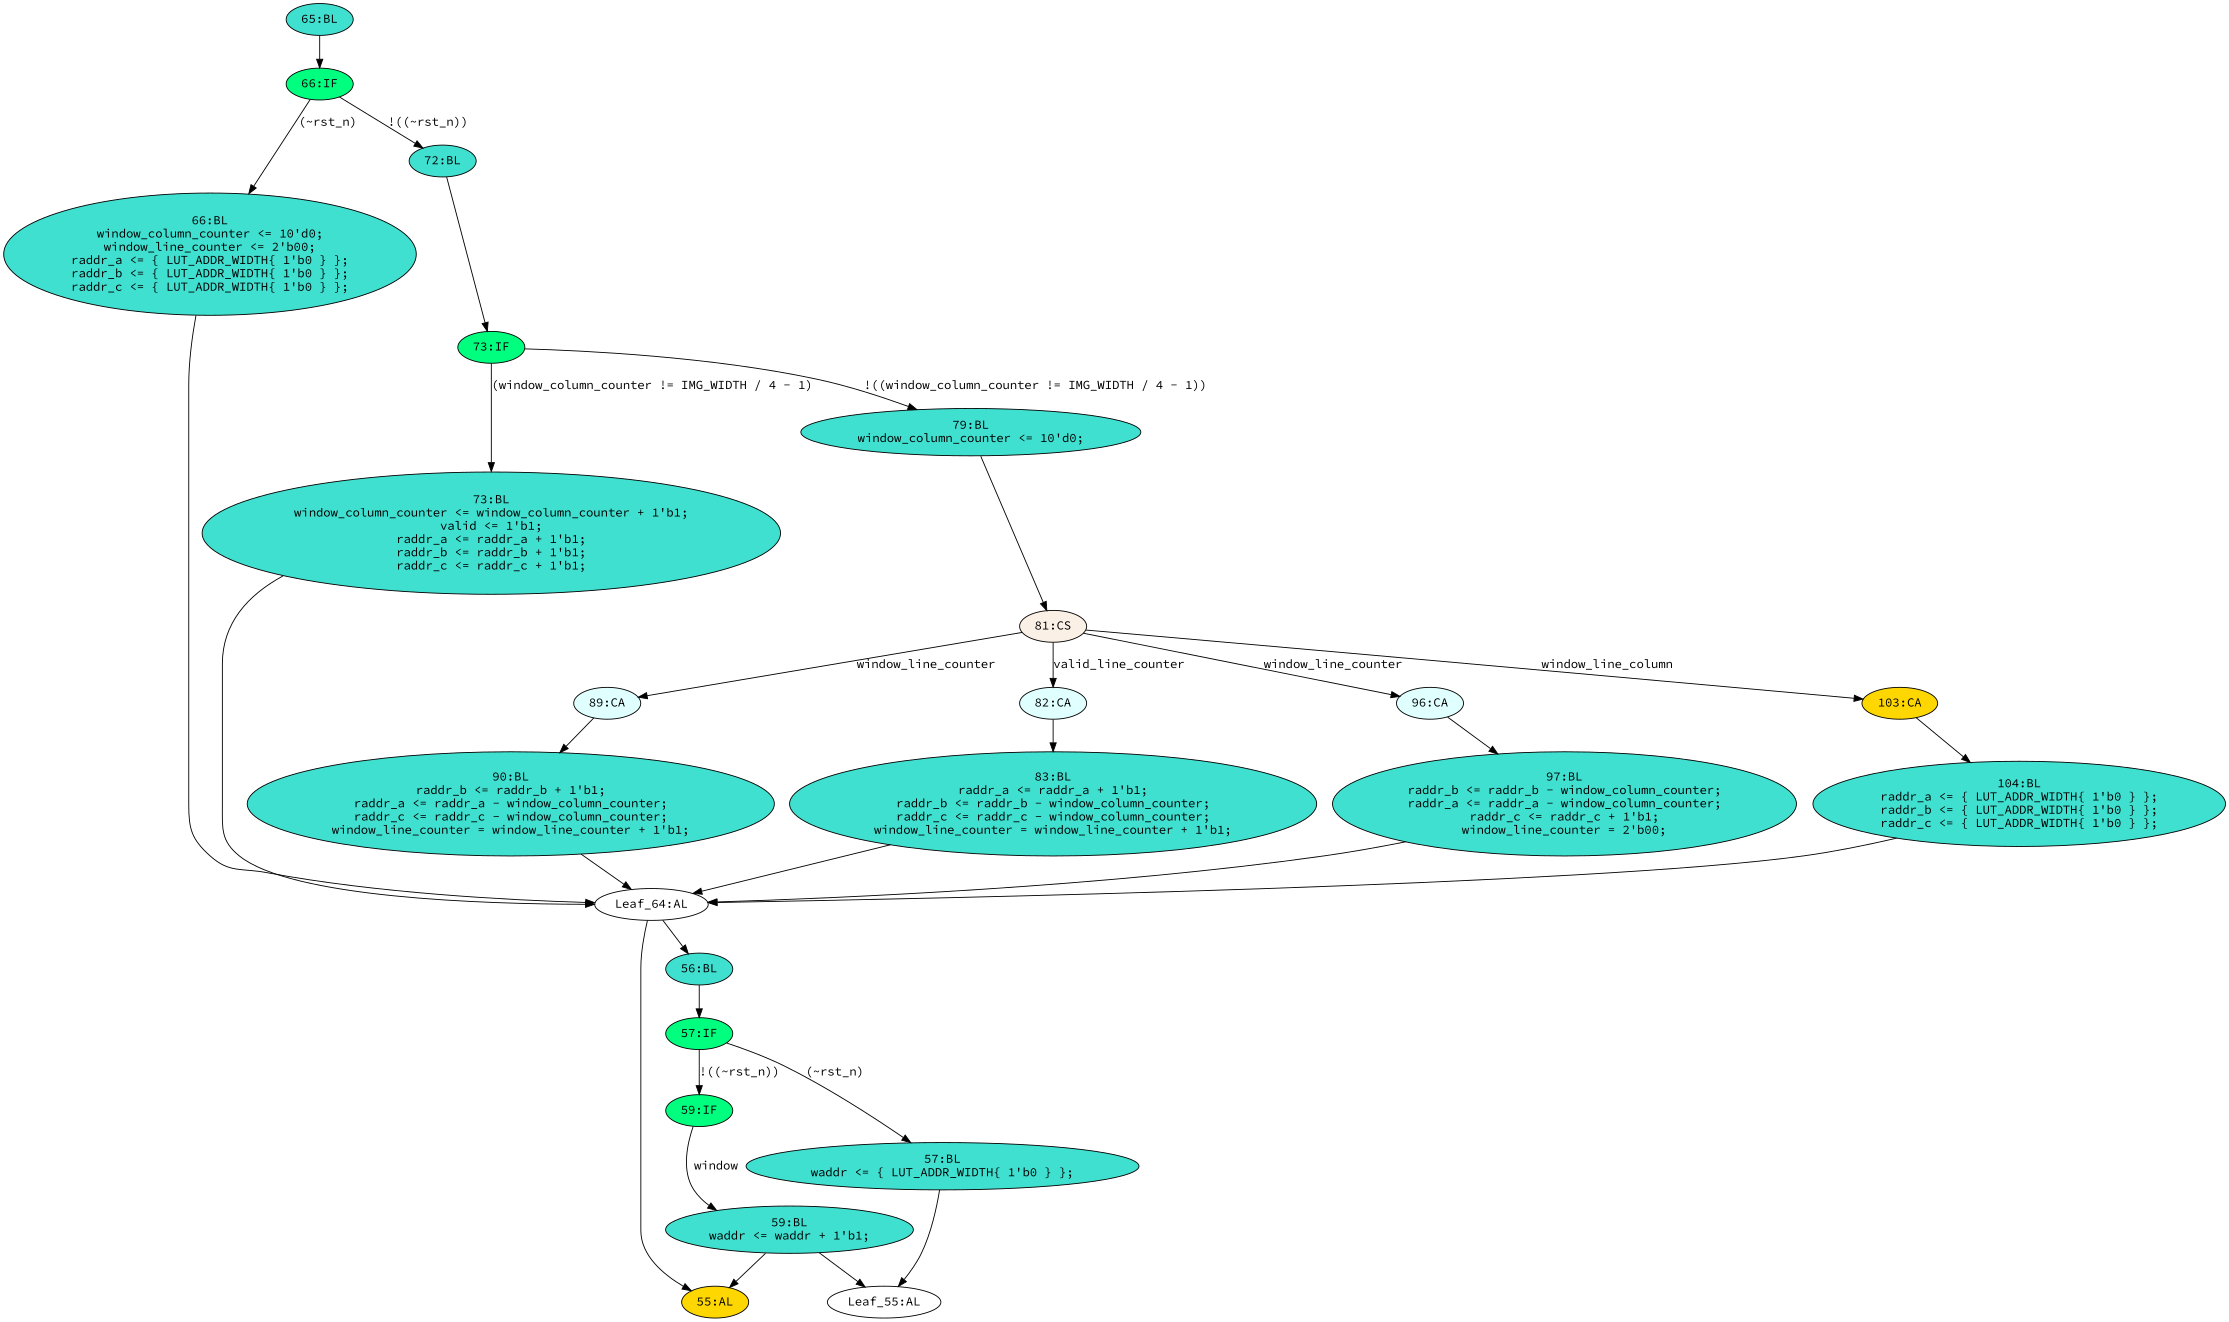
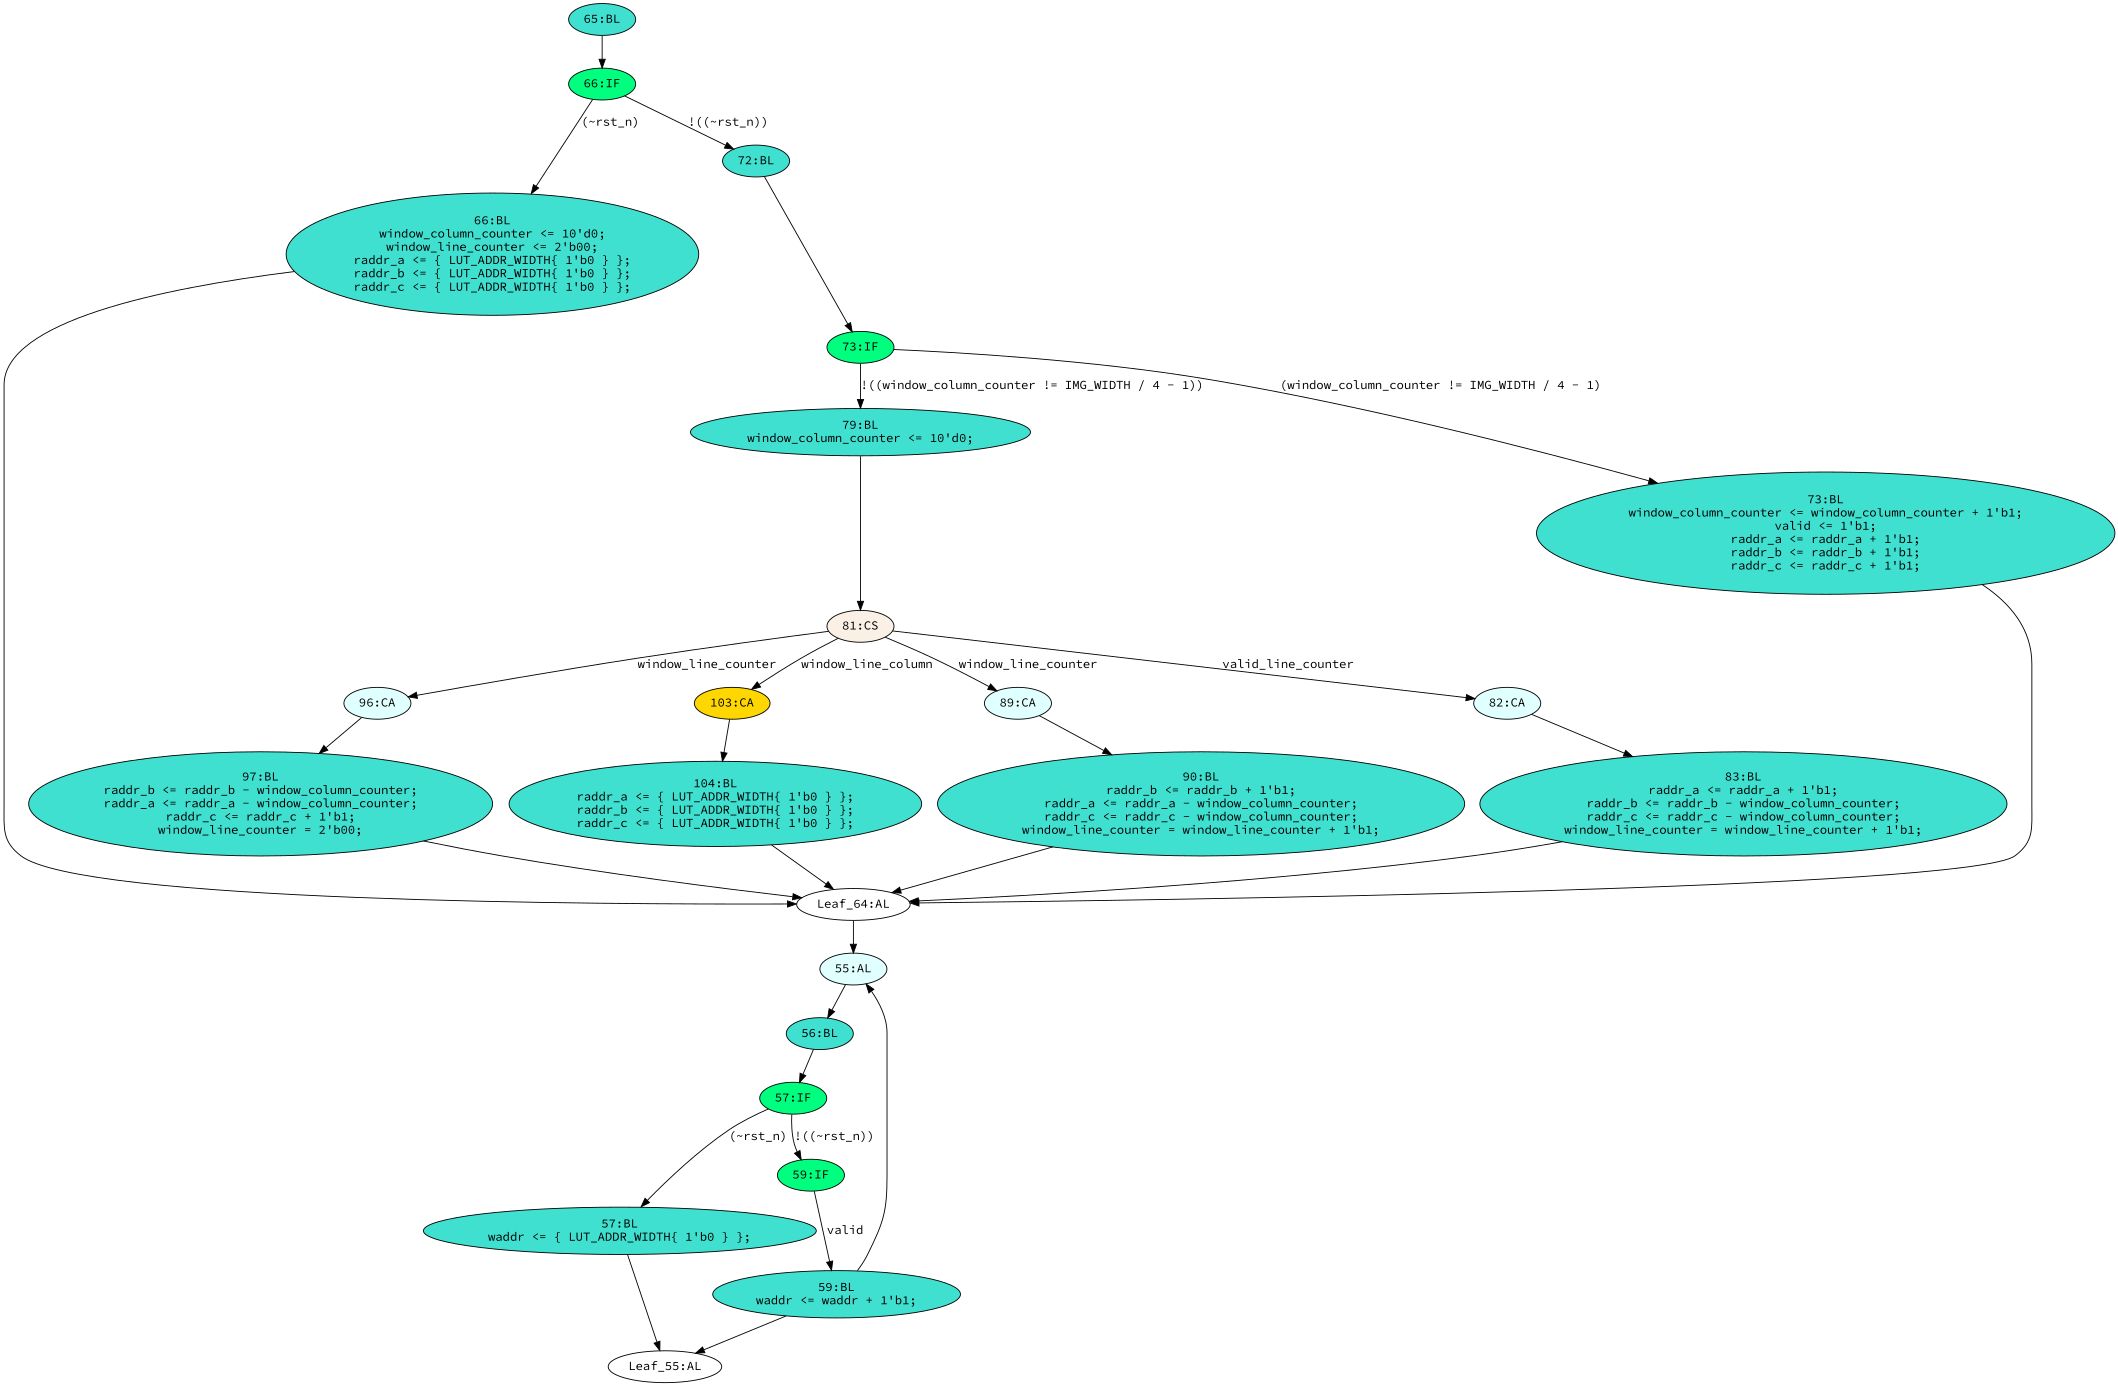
(673, 933) -> (839, 997)
(716, 1166) -> (845, 1231)
(715, 1302) -> (853, 969)
